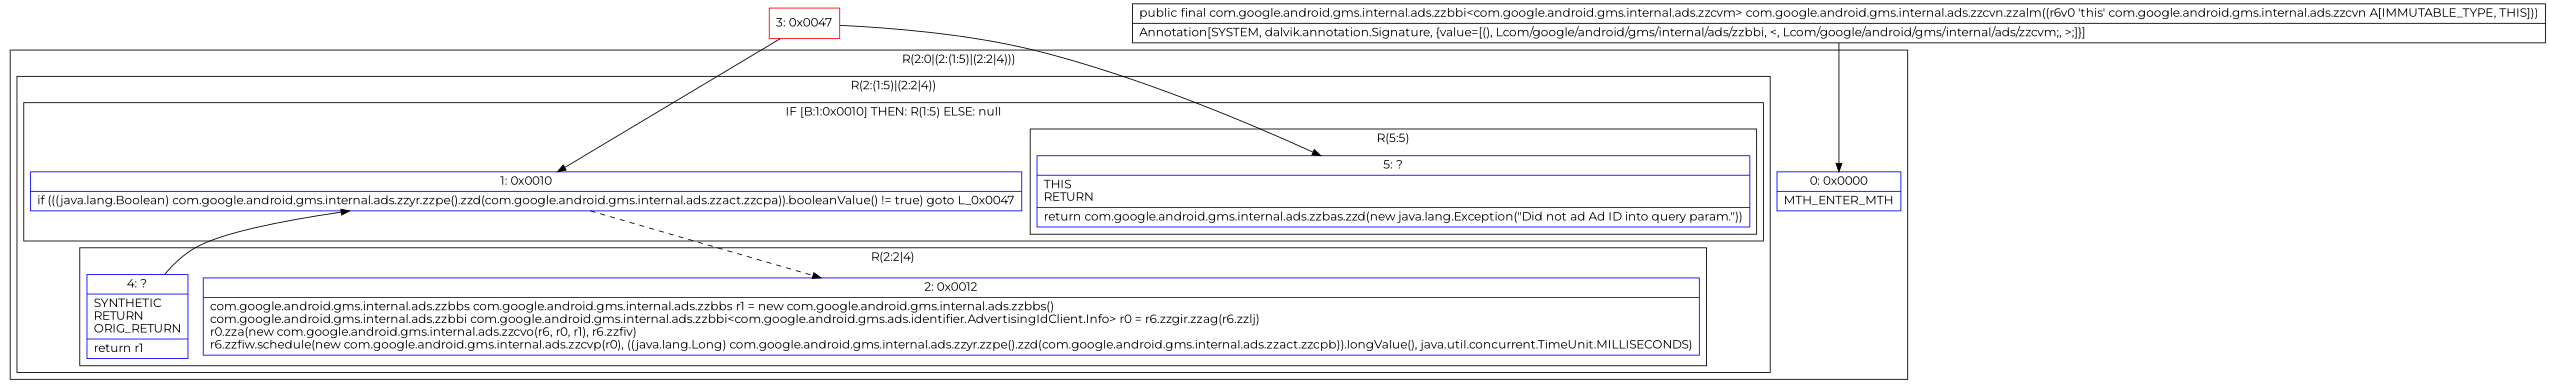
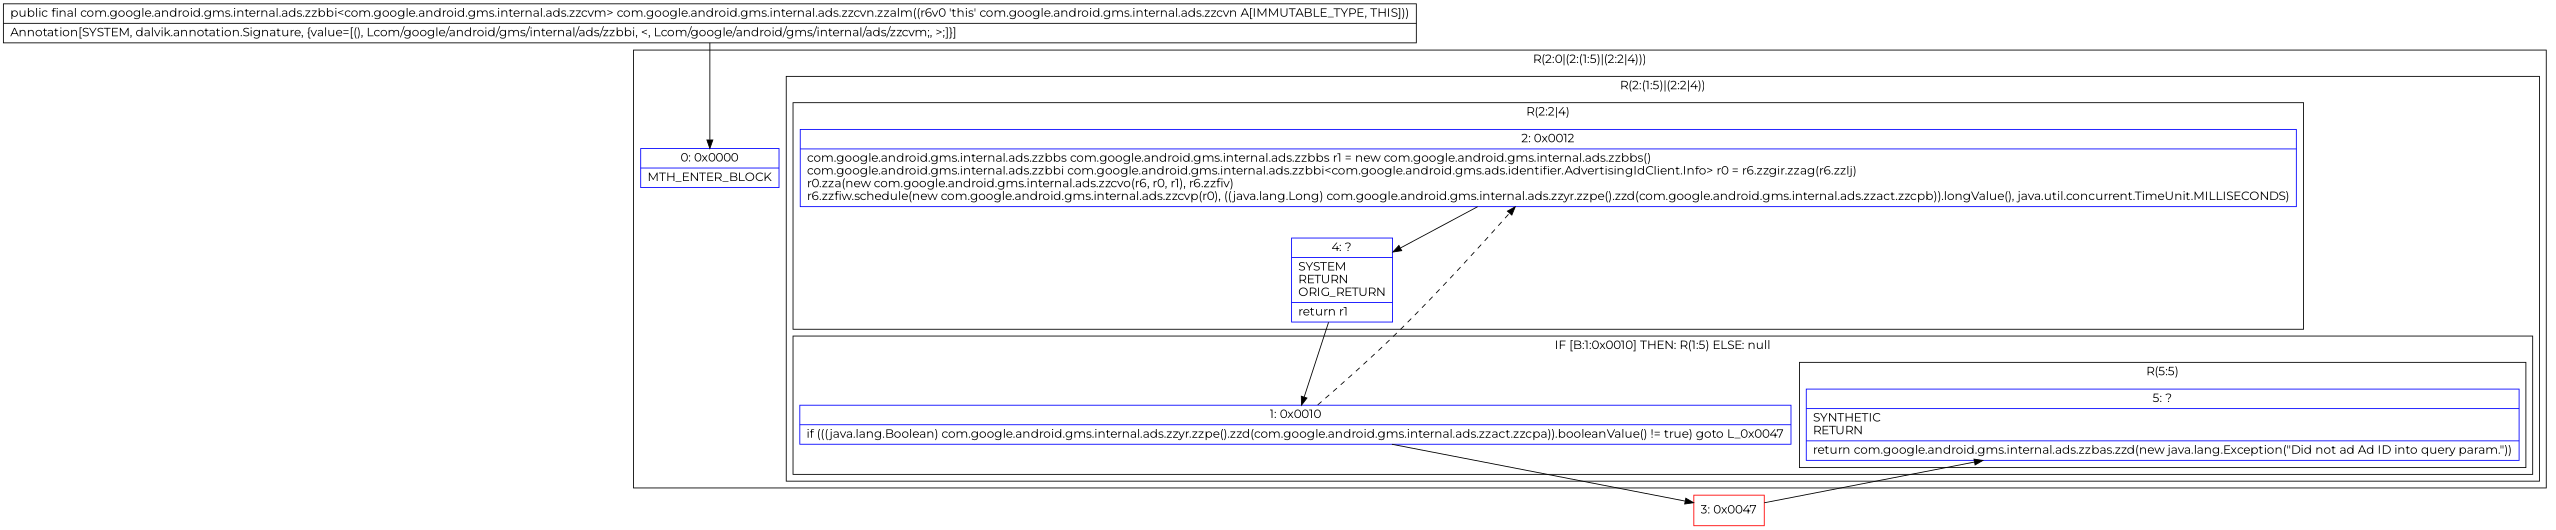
(683, 97) -> (1517, 468)
(1058, 185) -> (1847, 418)
(1839, 201) -> (710, 177)
none -> (1439, 227)
(128, 303) -> (1323, 267)
